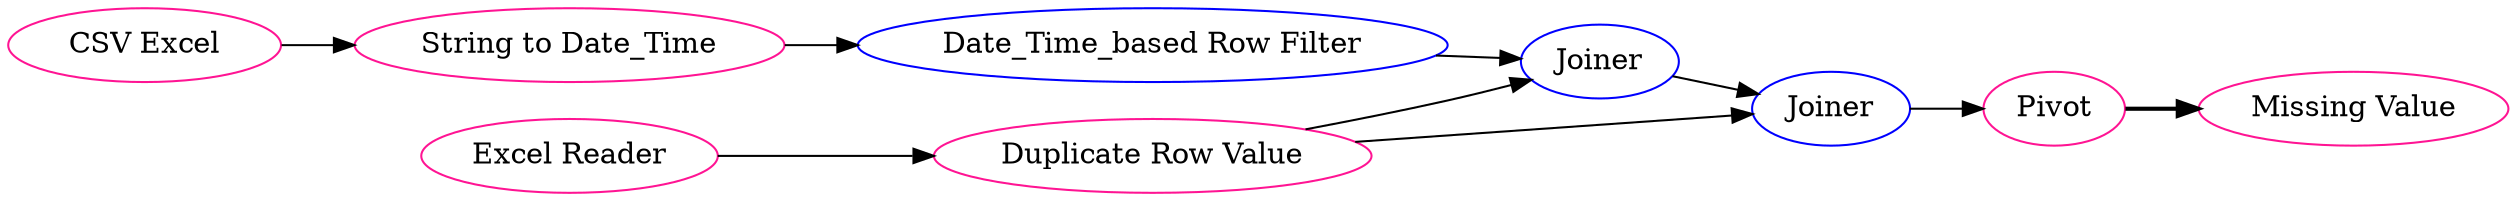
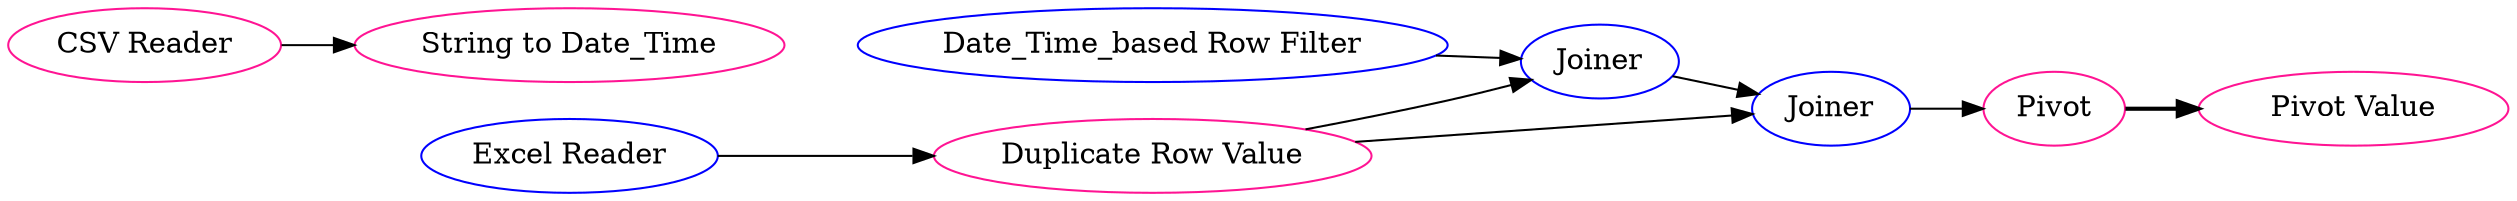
(145, 45) -> (145, 45)
(811, 45) -> none
(2354, 109) -> (2354, 109)
(570, 156) -> (570, 156)
